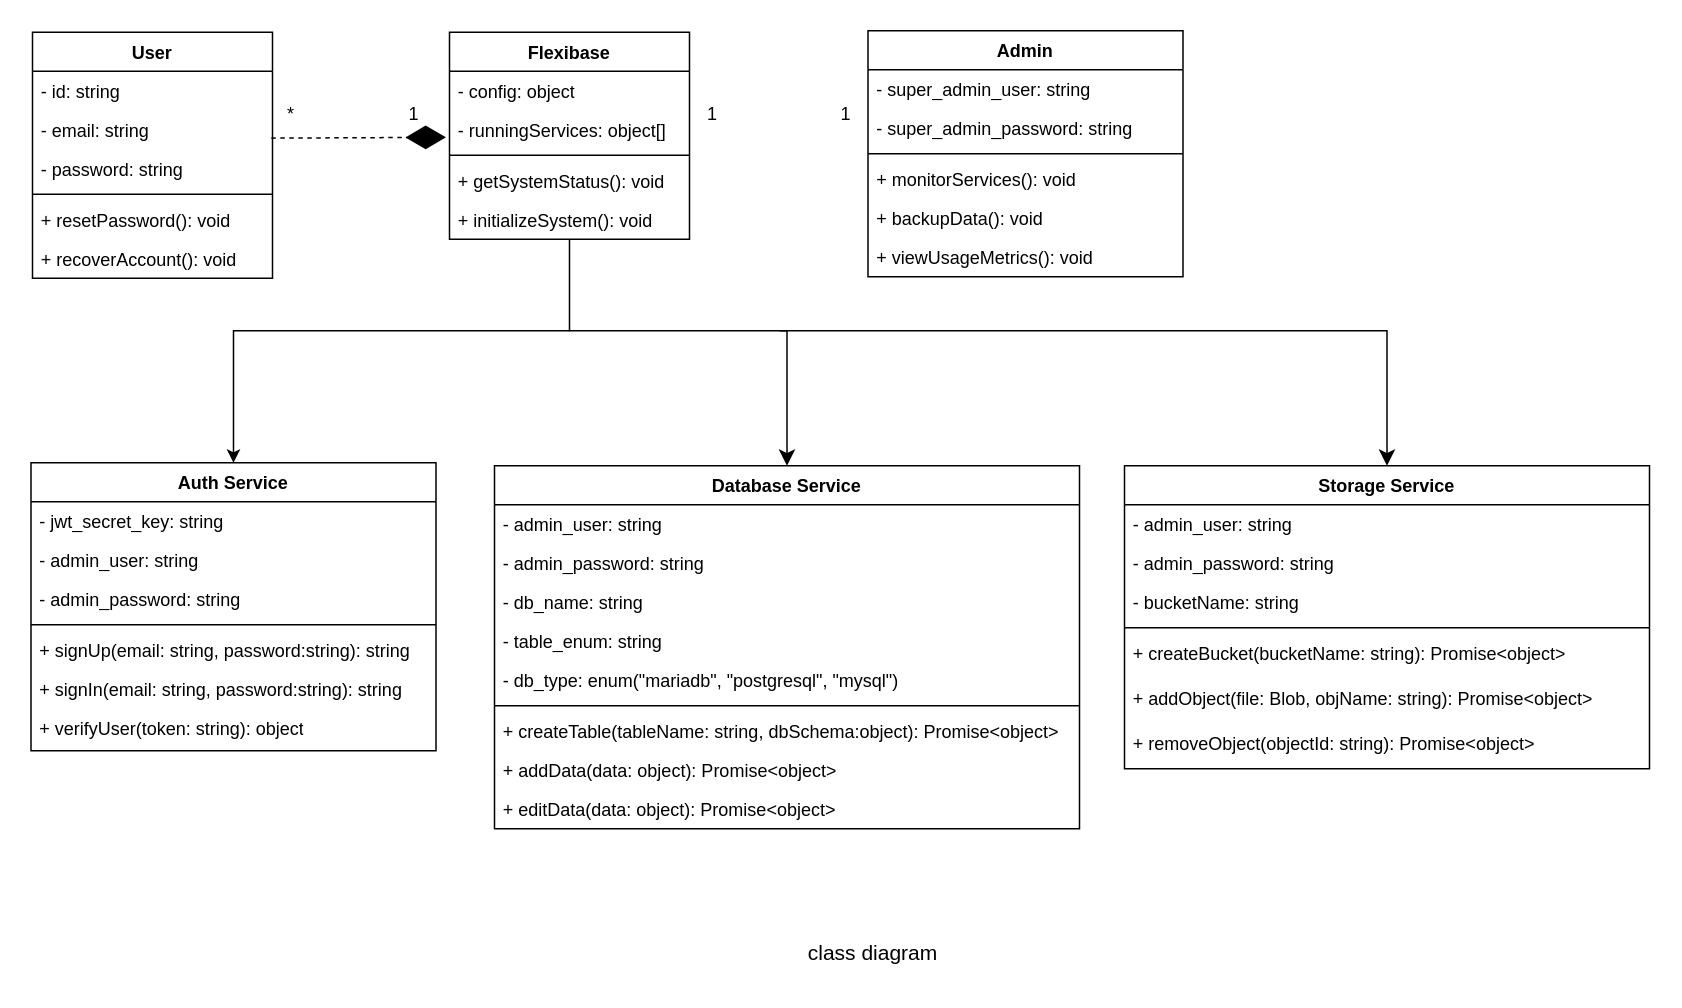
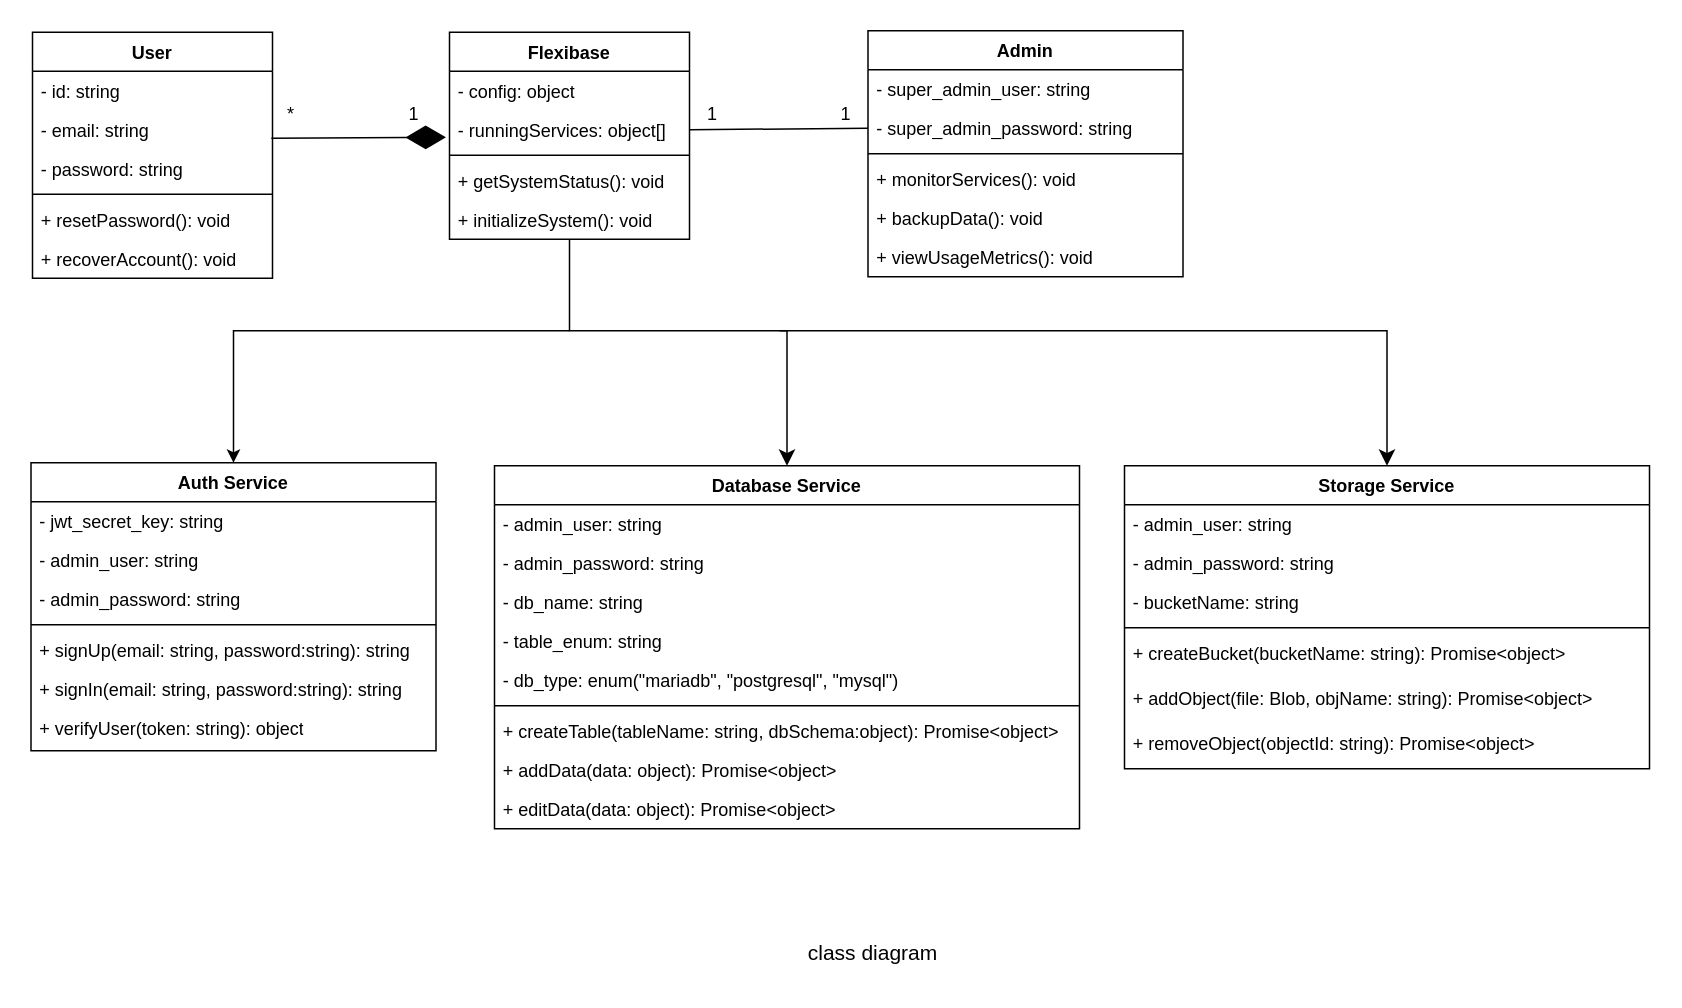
none -> (777, 129)
(340, 138) -> (340, 138)
